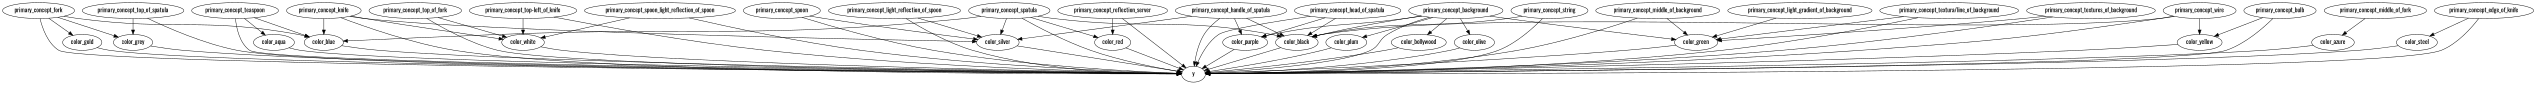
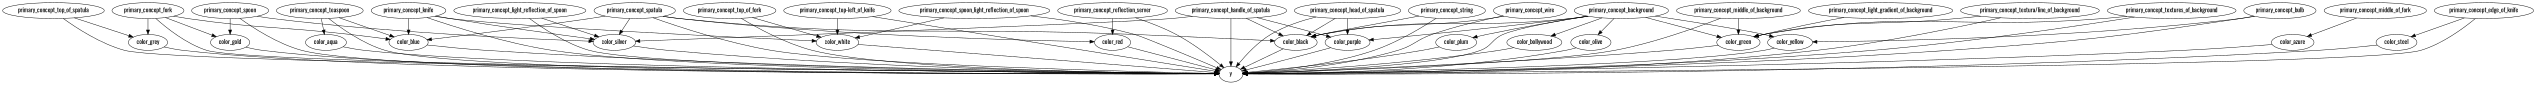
(2200, 24) -> (1713, 25)
none -> (230, 27)
